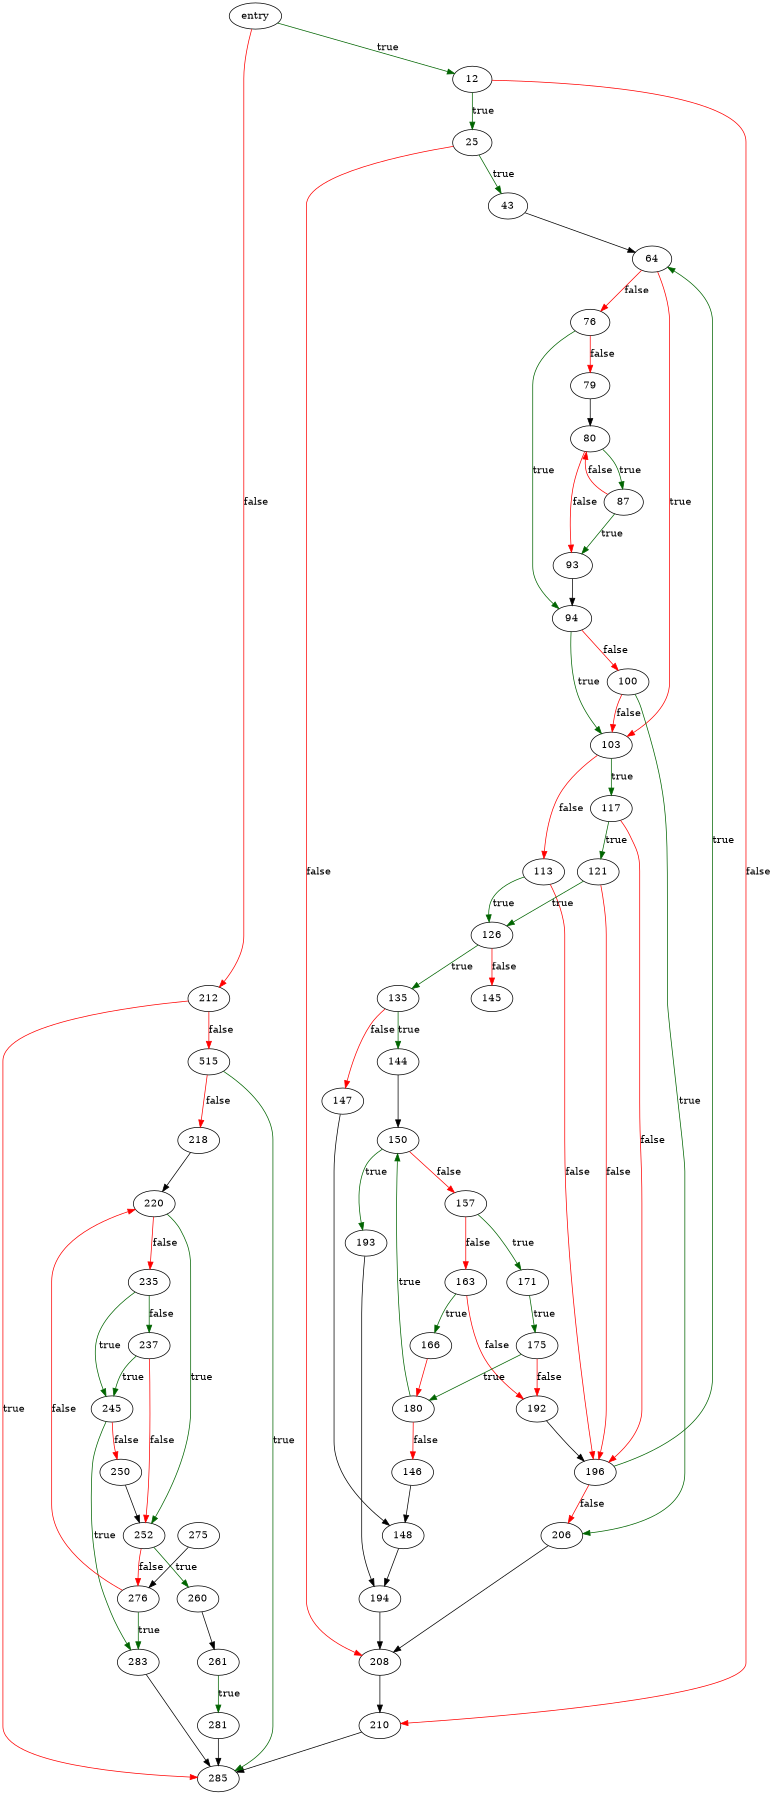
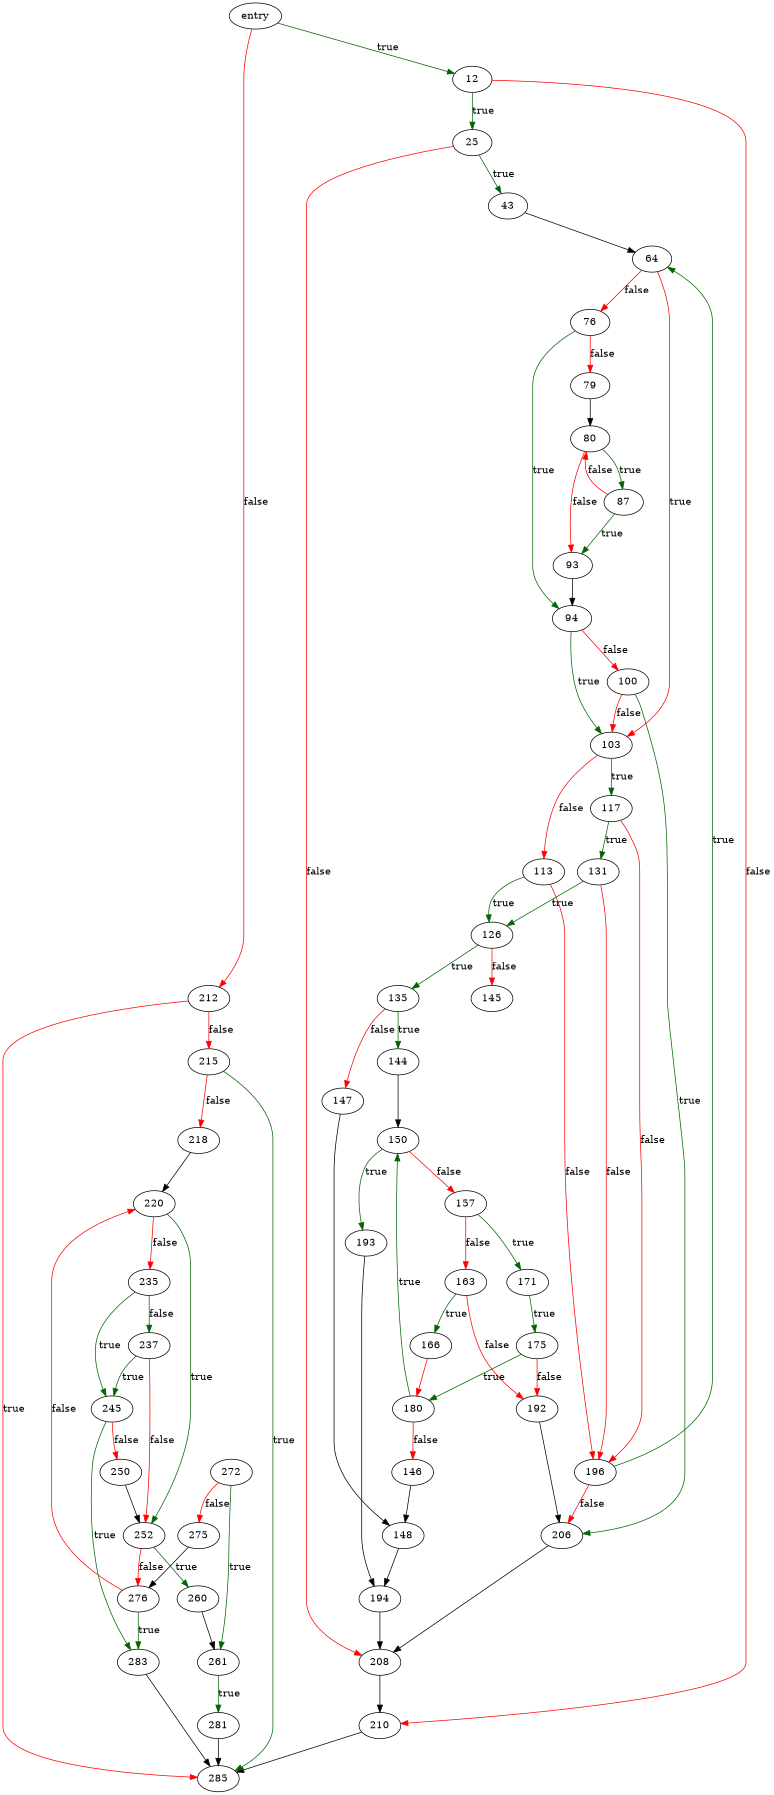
(598, 872) -> (598, 872)
(209, 1062) -> (209, 1062)
(562, 1439) -> (549, 1469)
none -> (231, 1472)
